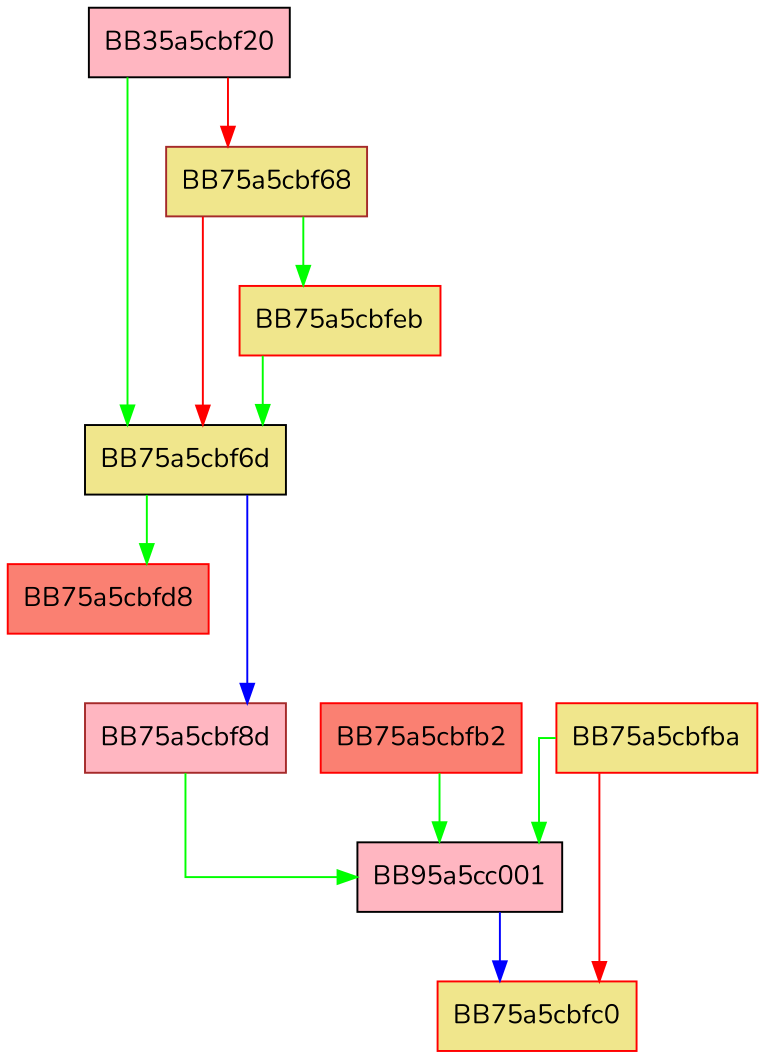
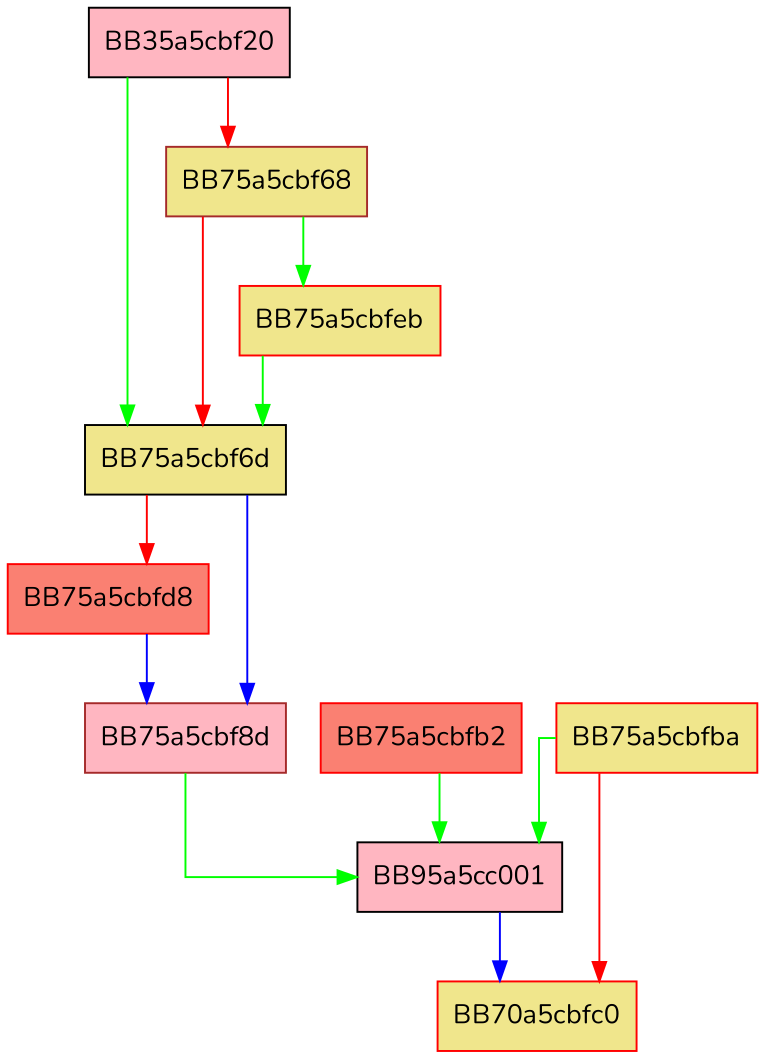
(147, 519) -> (147, 519)
none -> (147, 659)
(537, 1016) -> (537, 1016)
